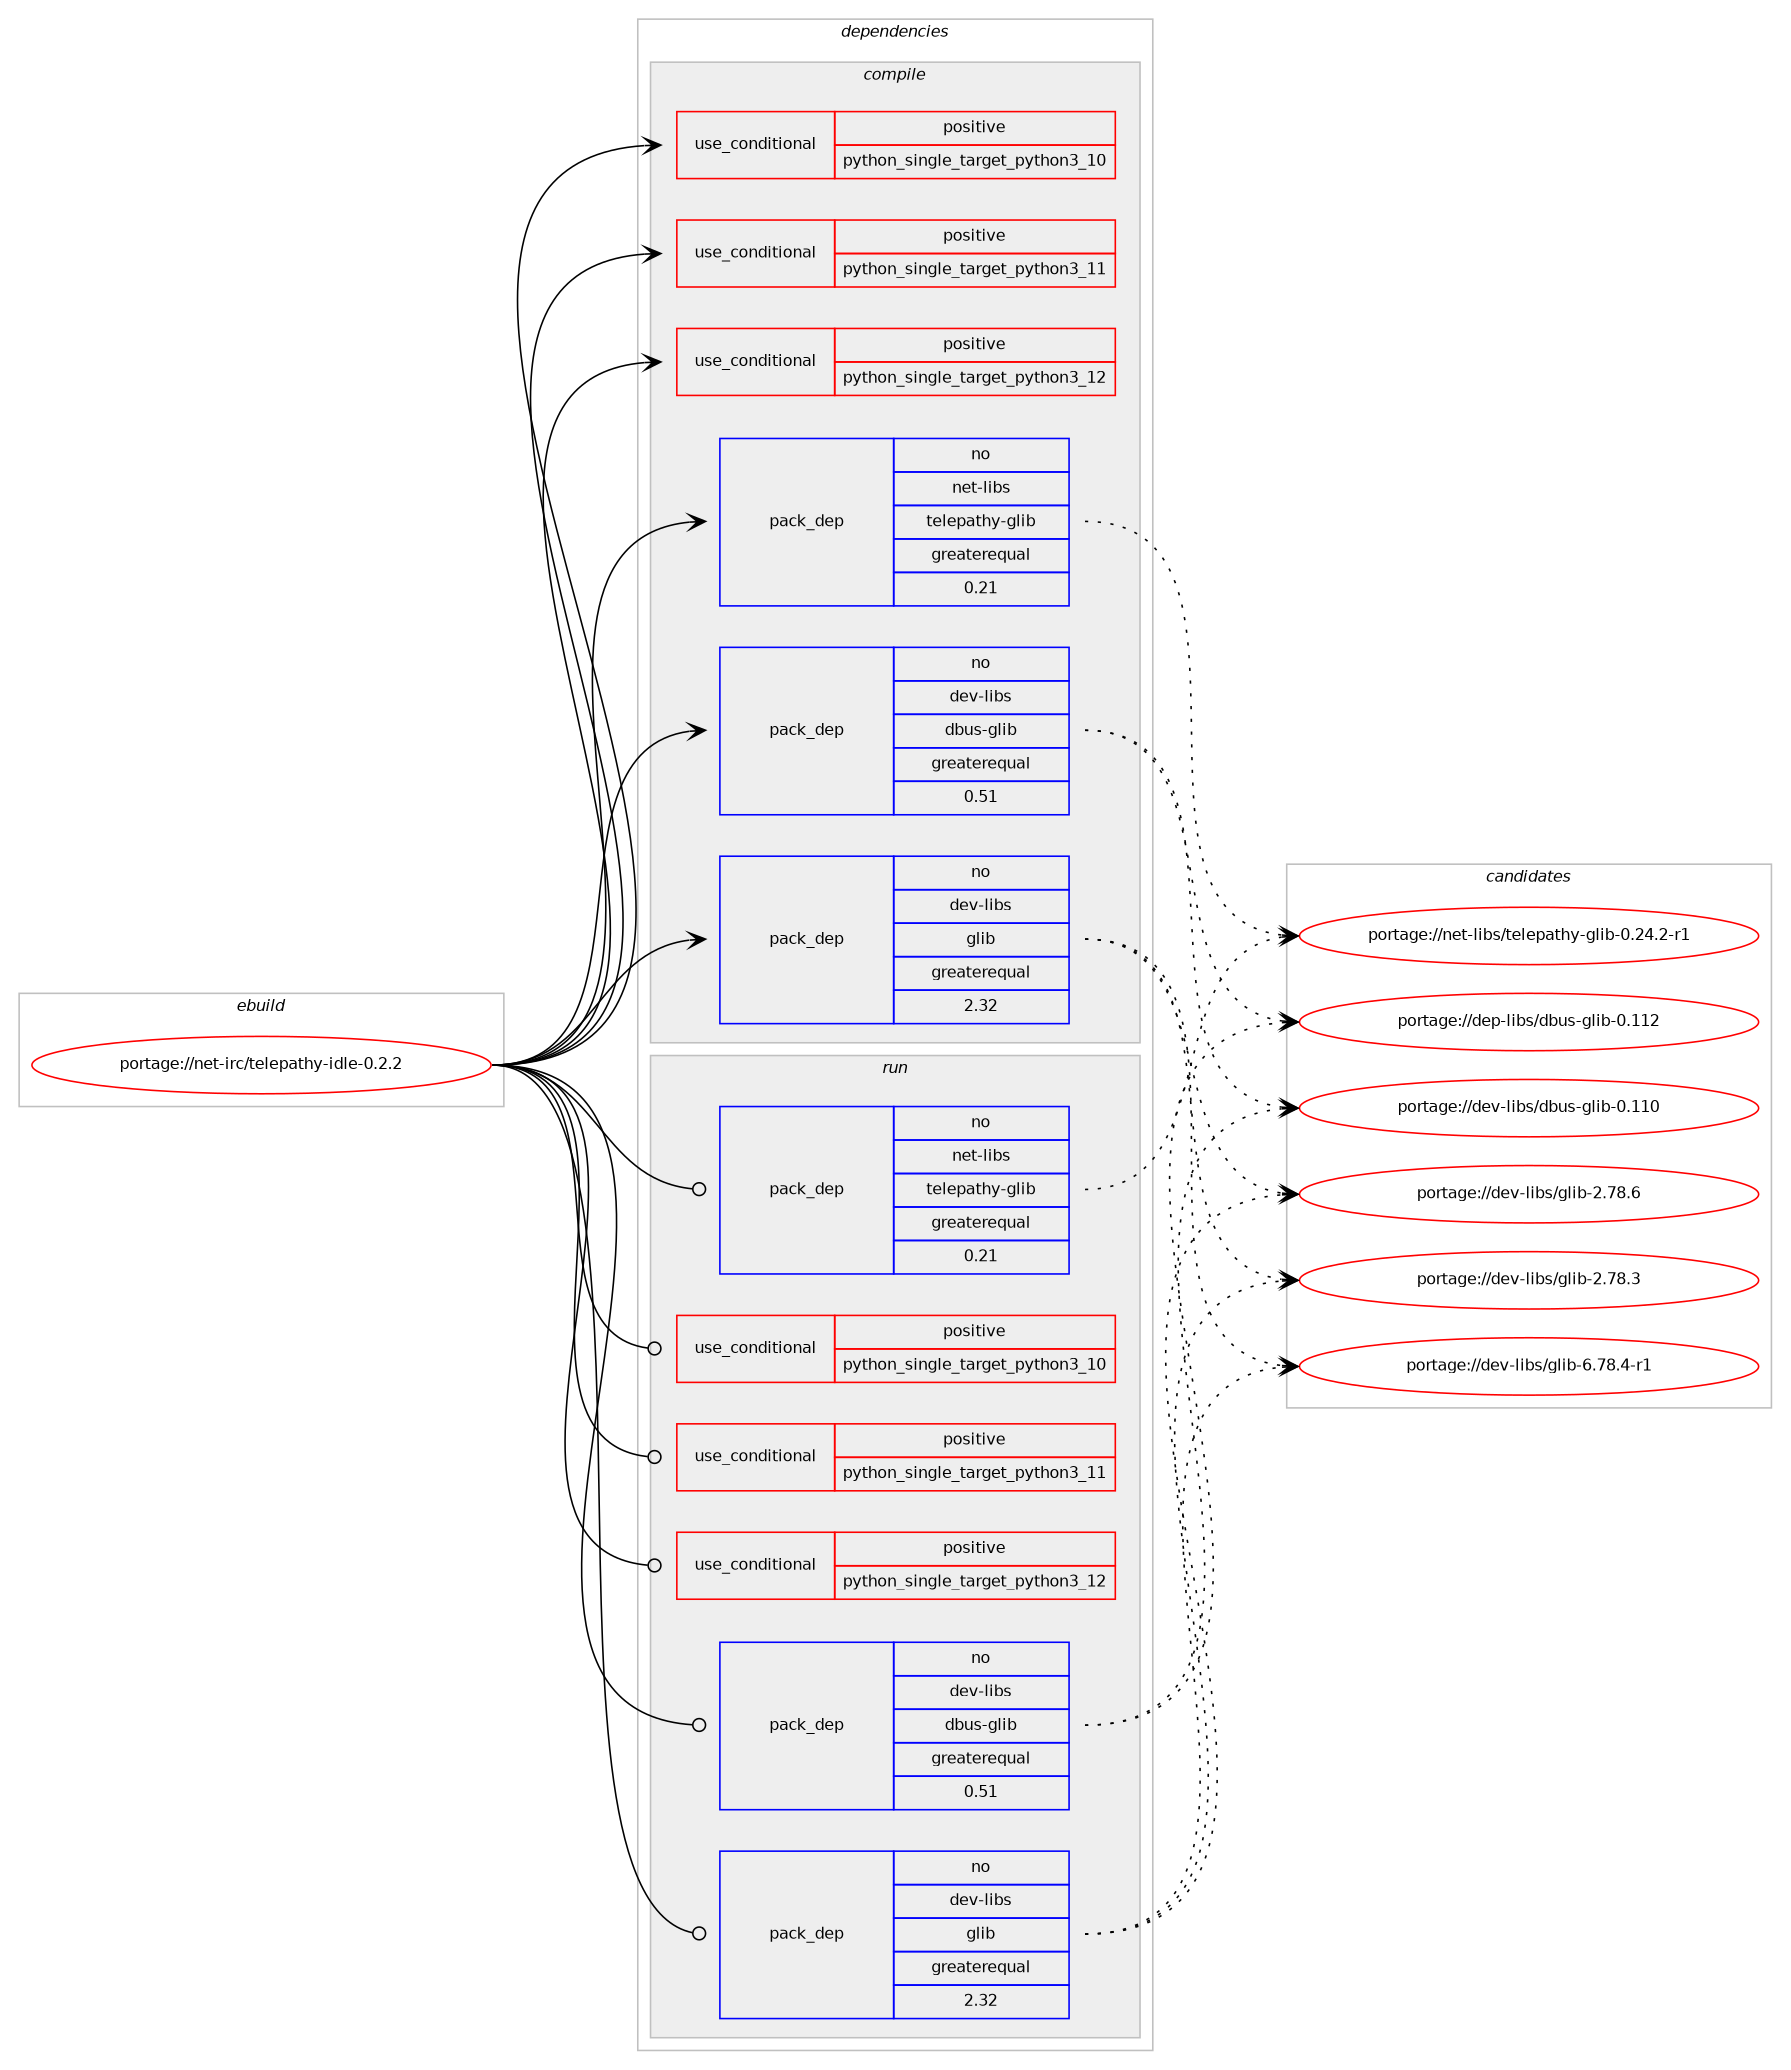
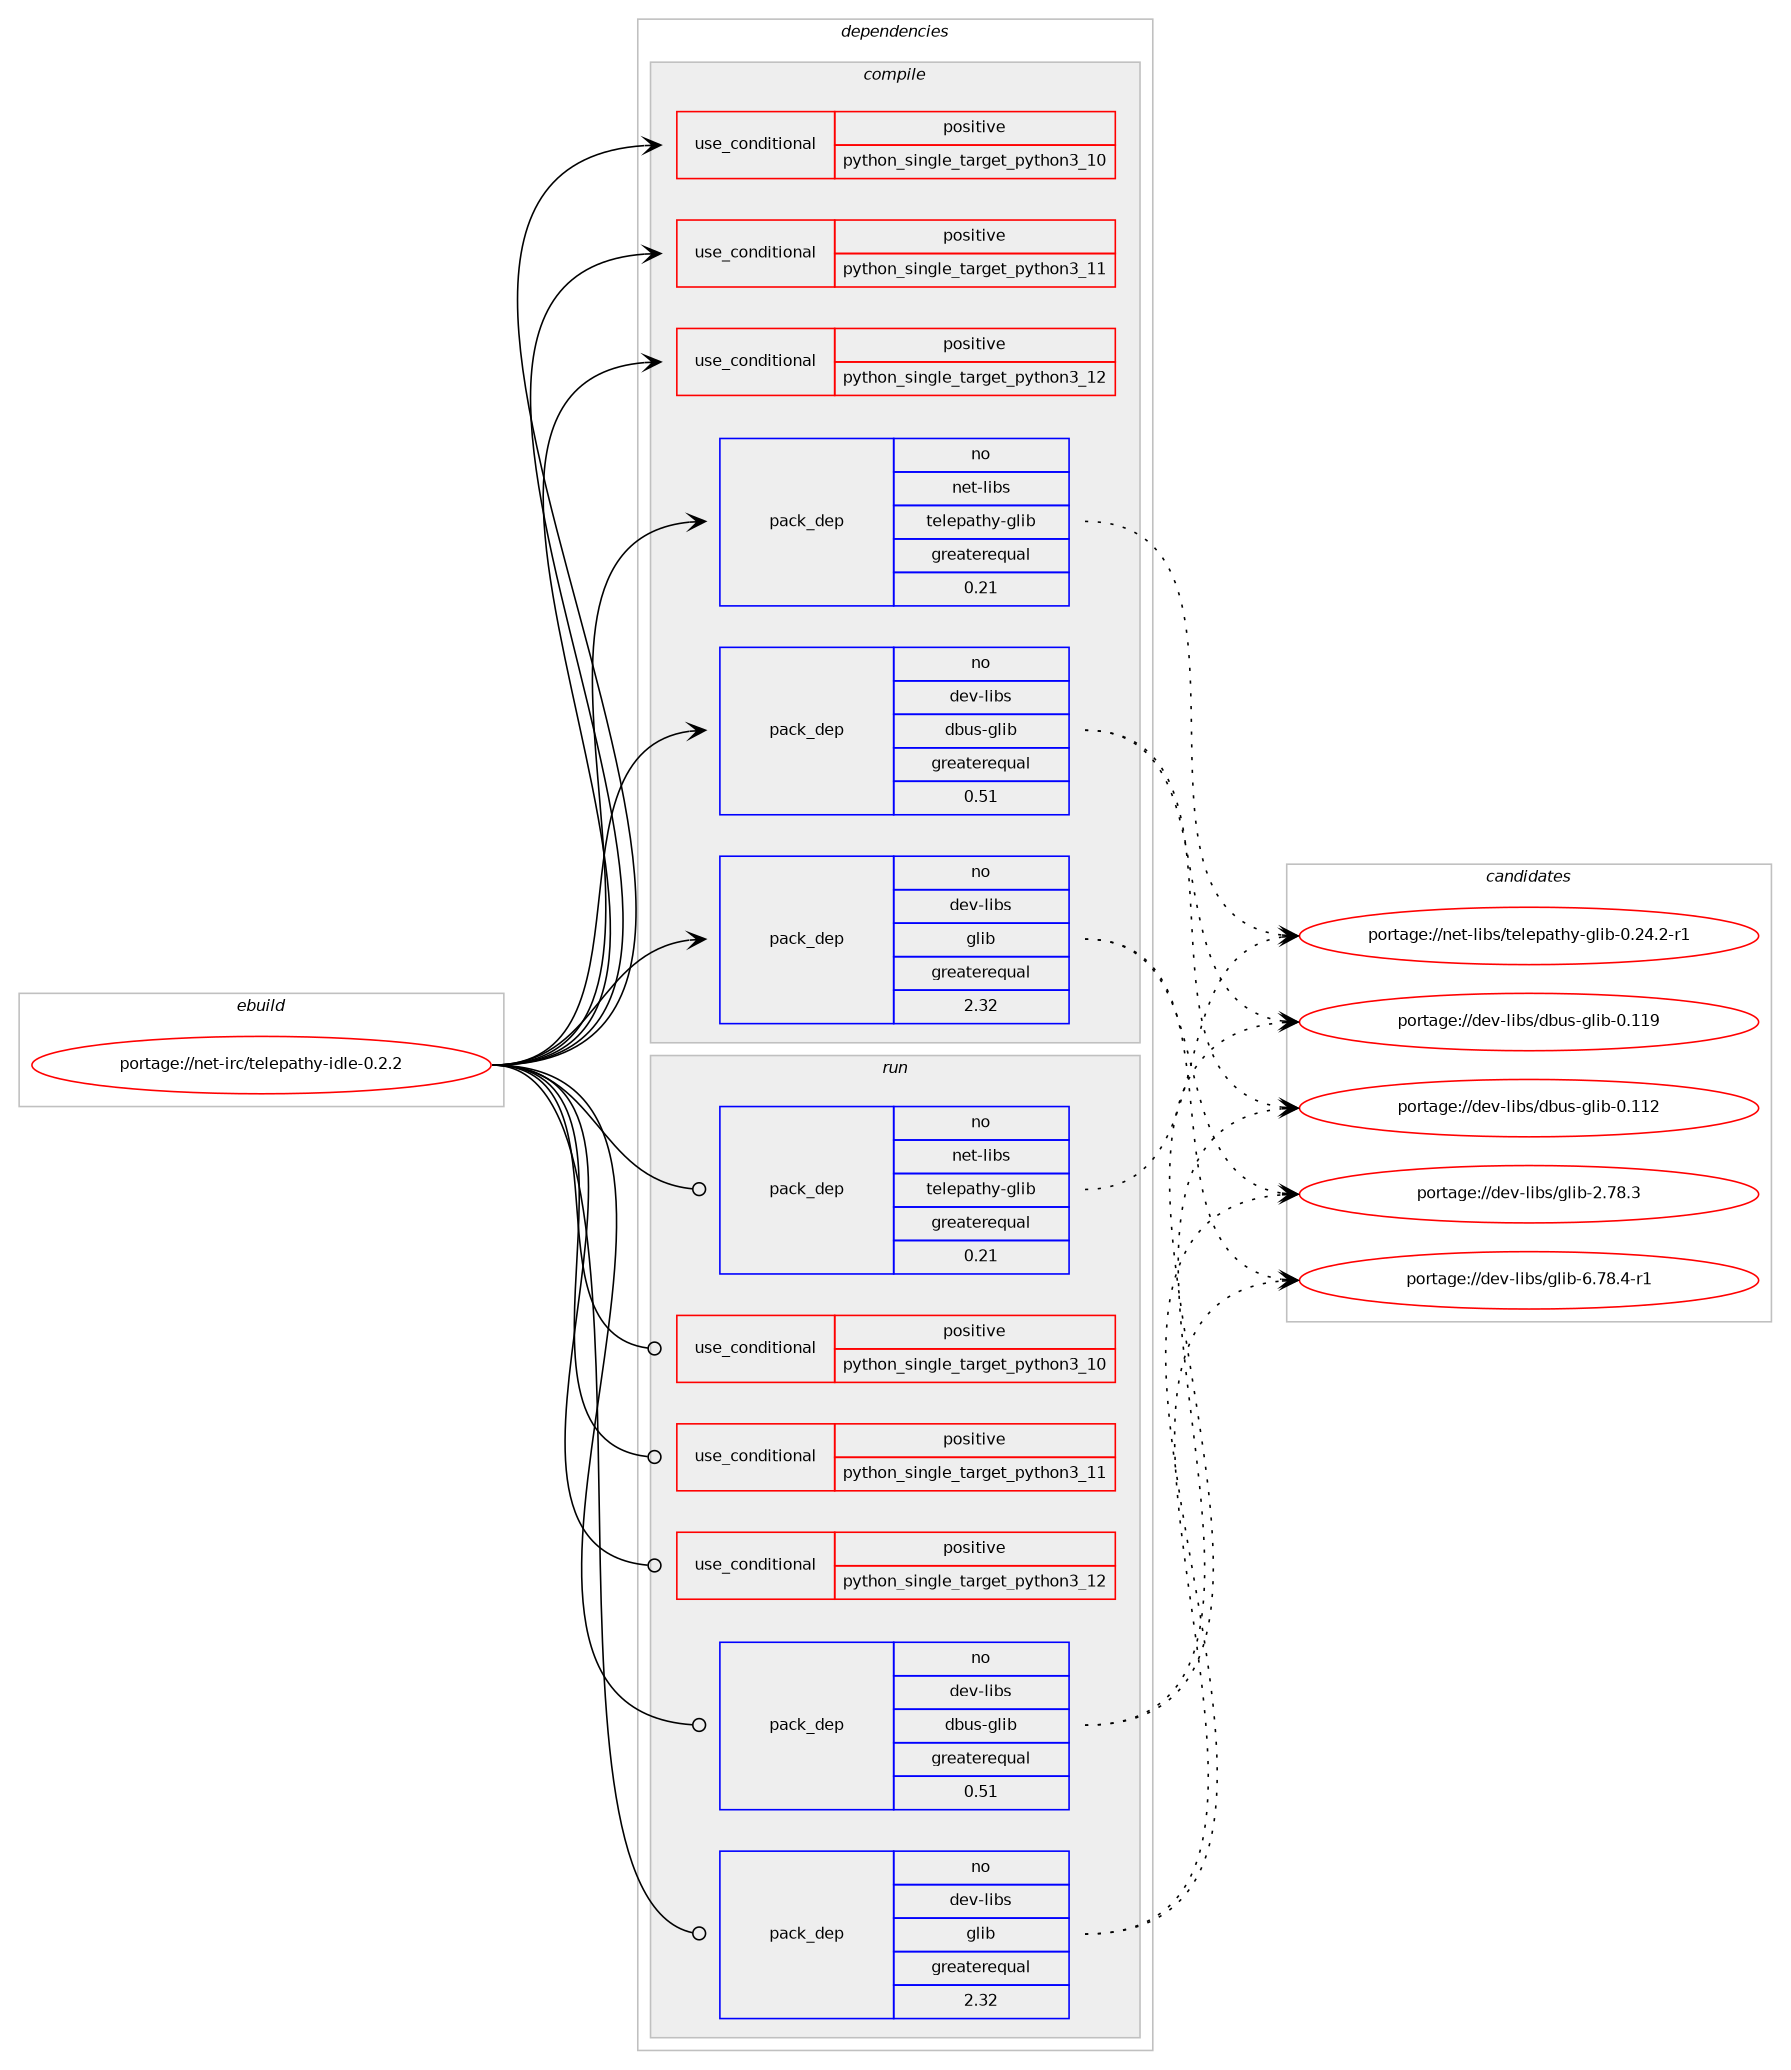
(1529, 1022) -> (1529, 1108)
(1529, 1108) -> (1529, 1022)
(1529, 1194) -> none
